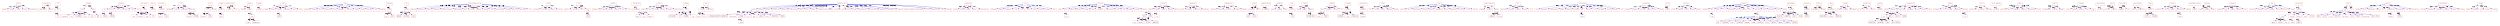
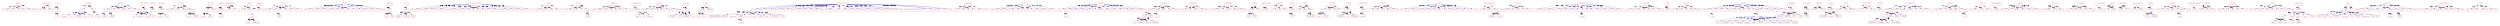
(251, 13) -> (253, 10)
(689, 13) -> (690, 13)
